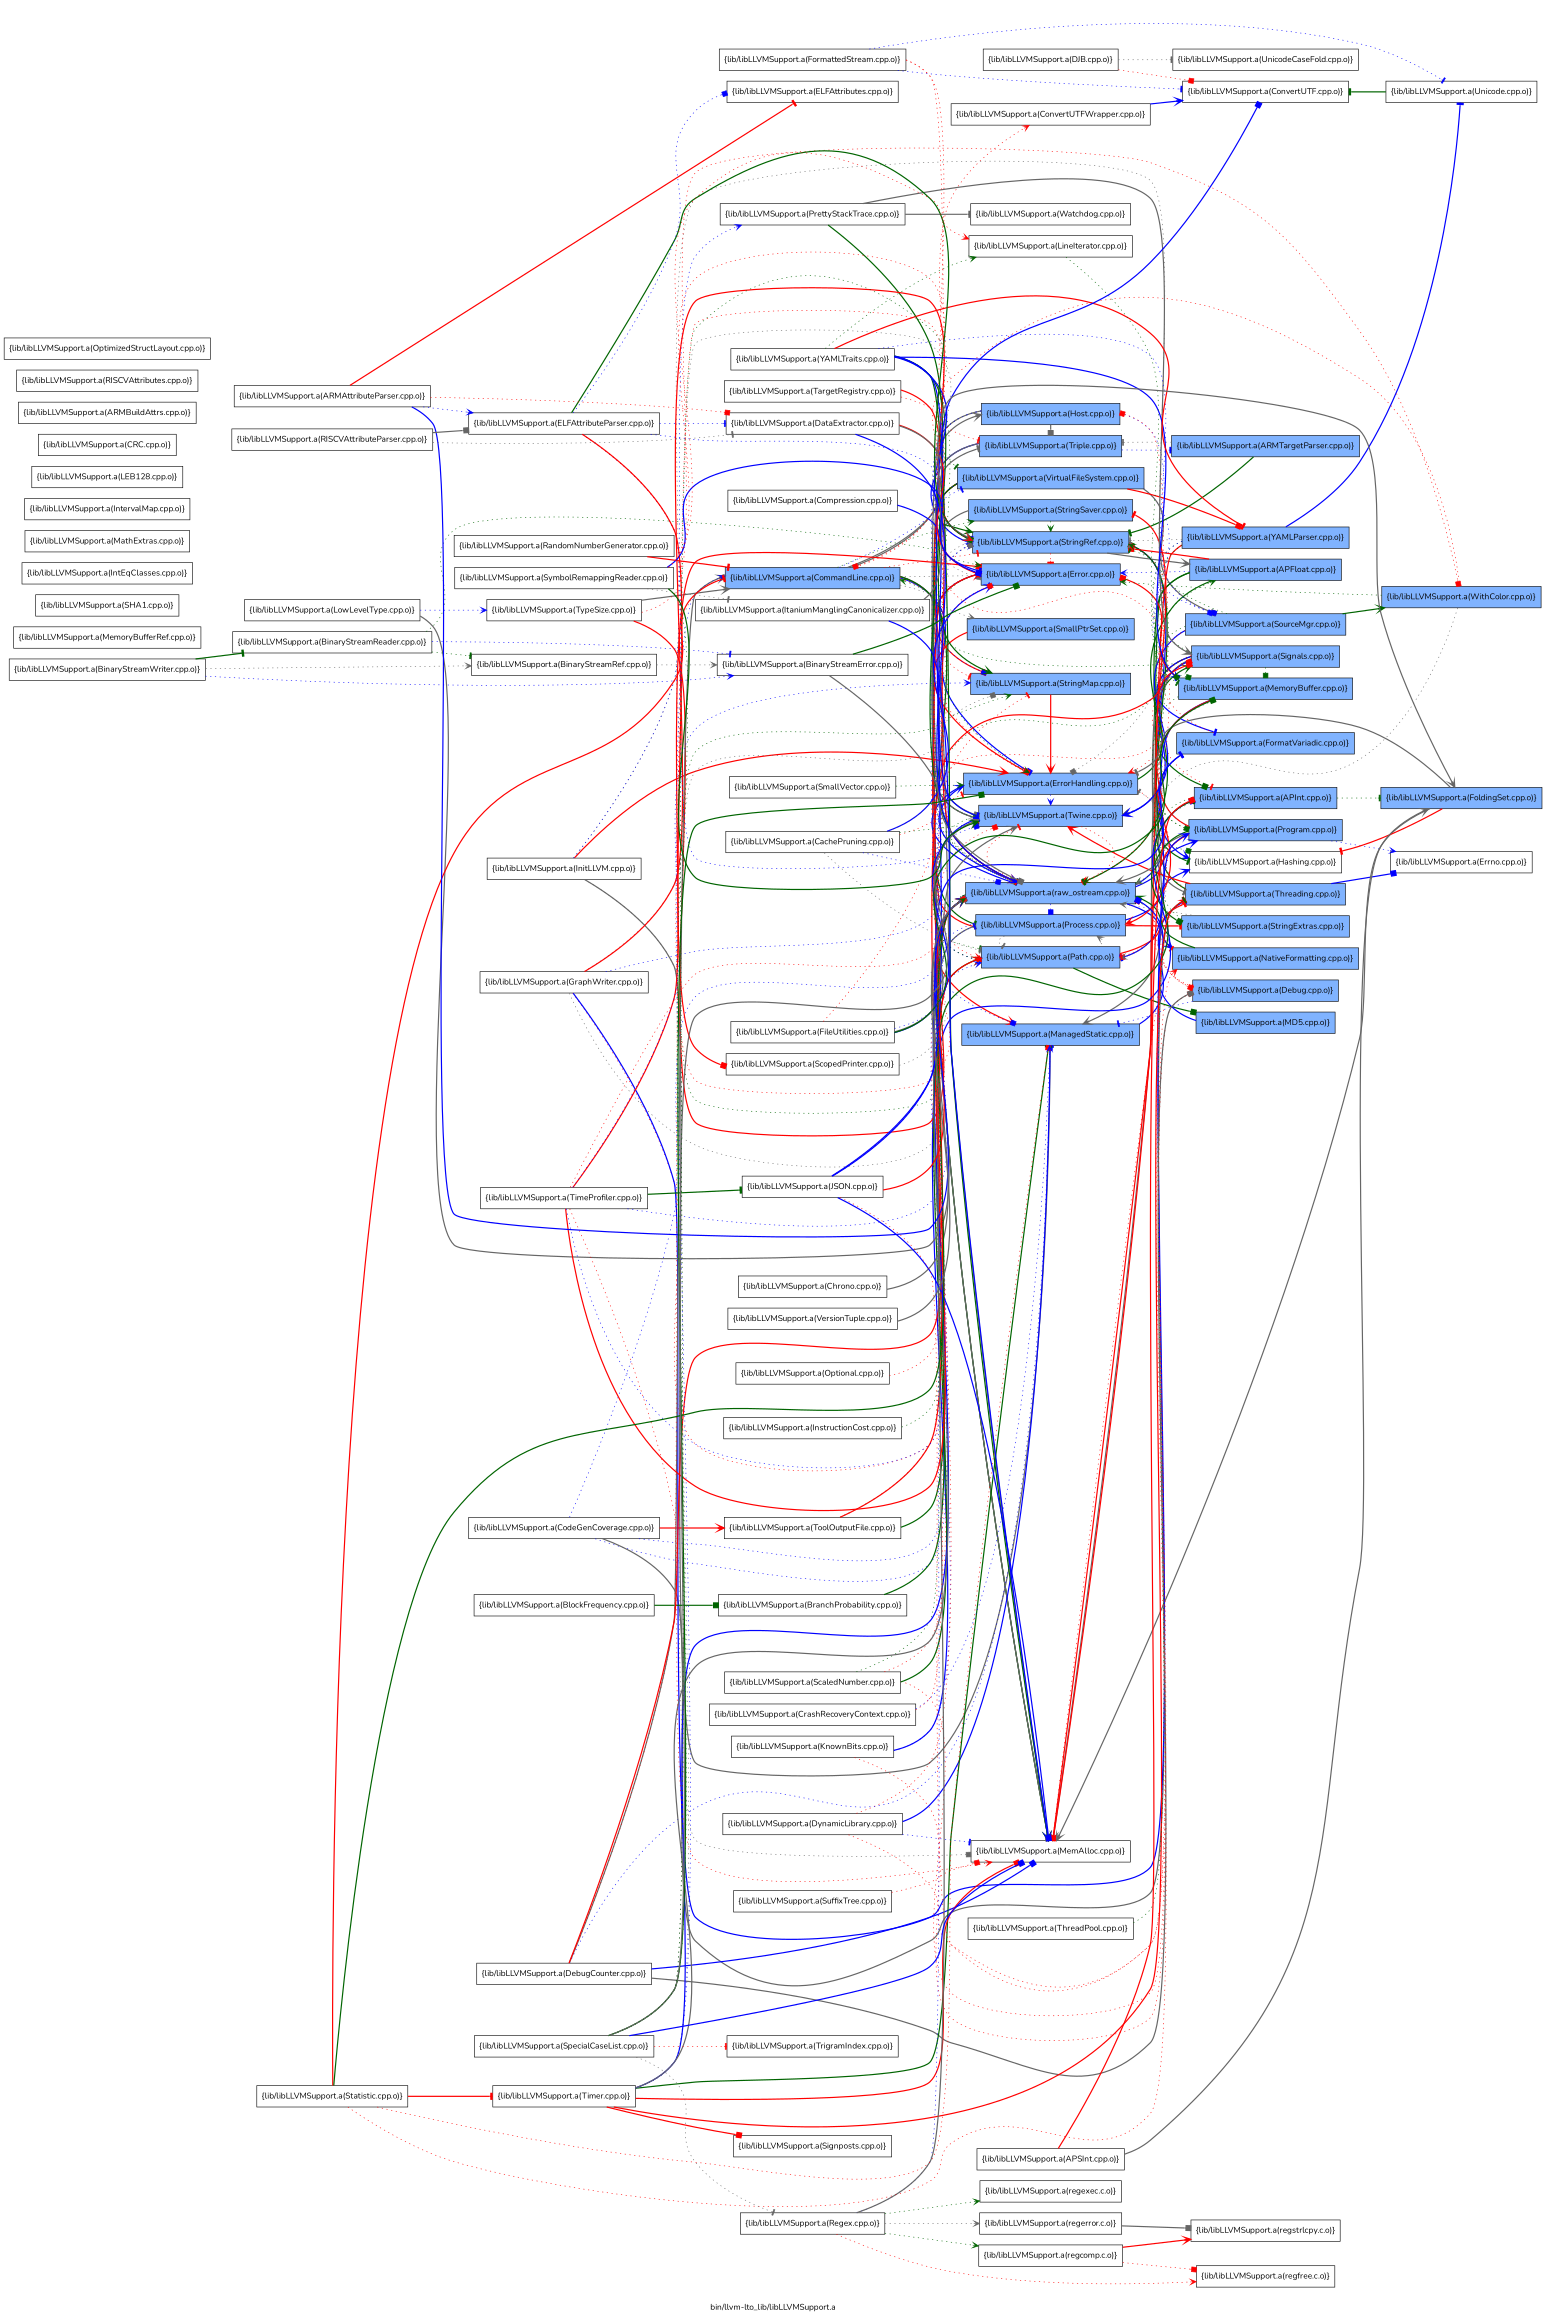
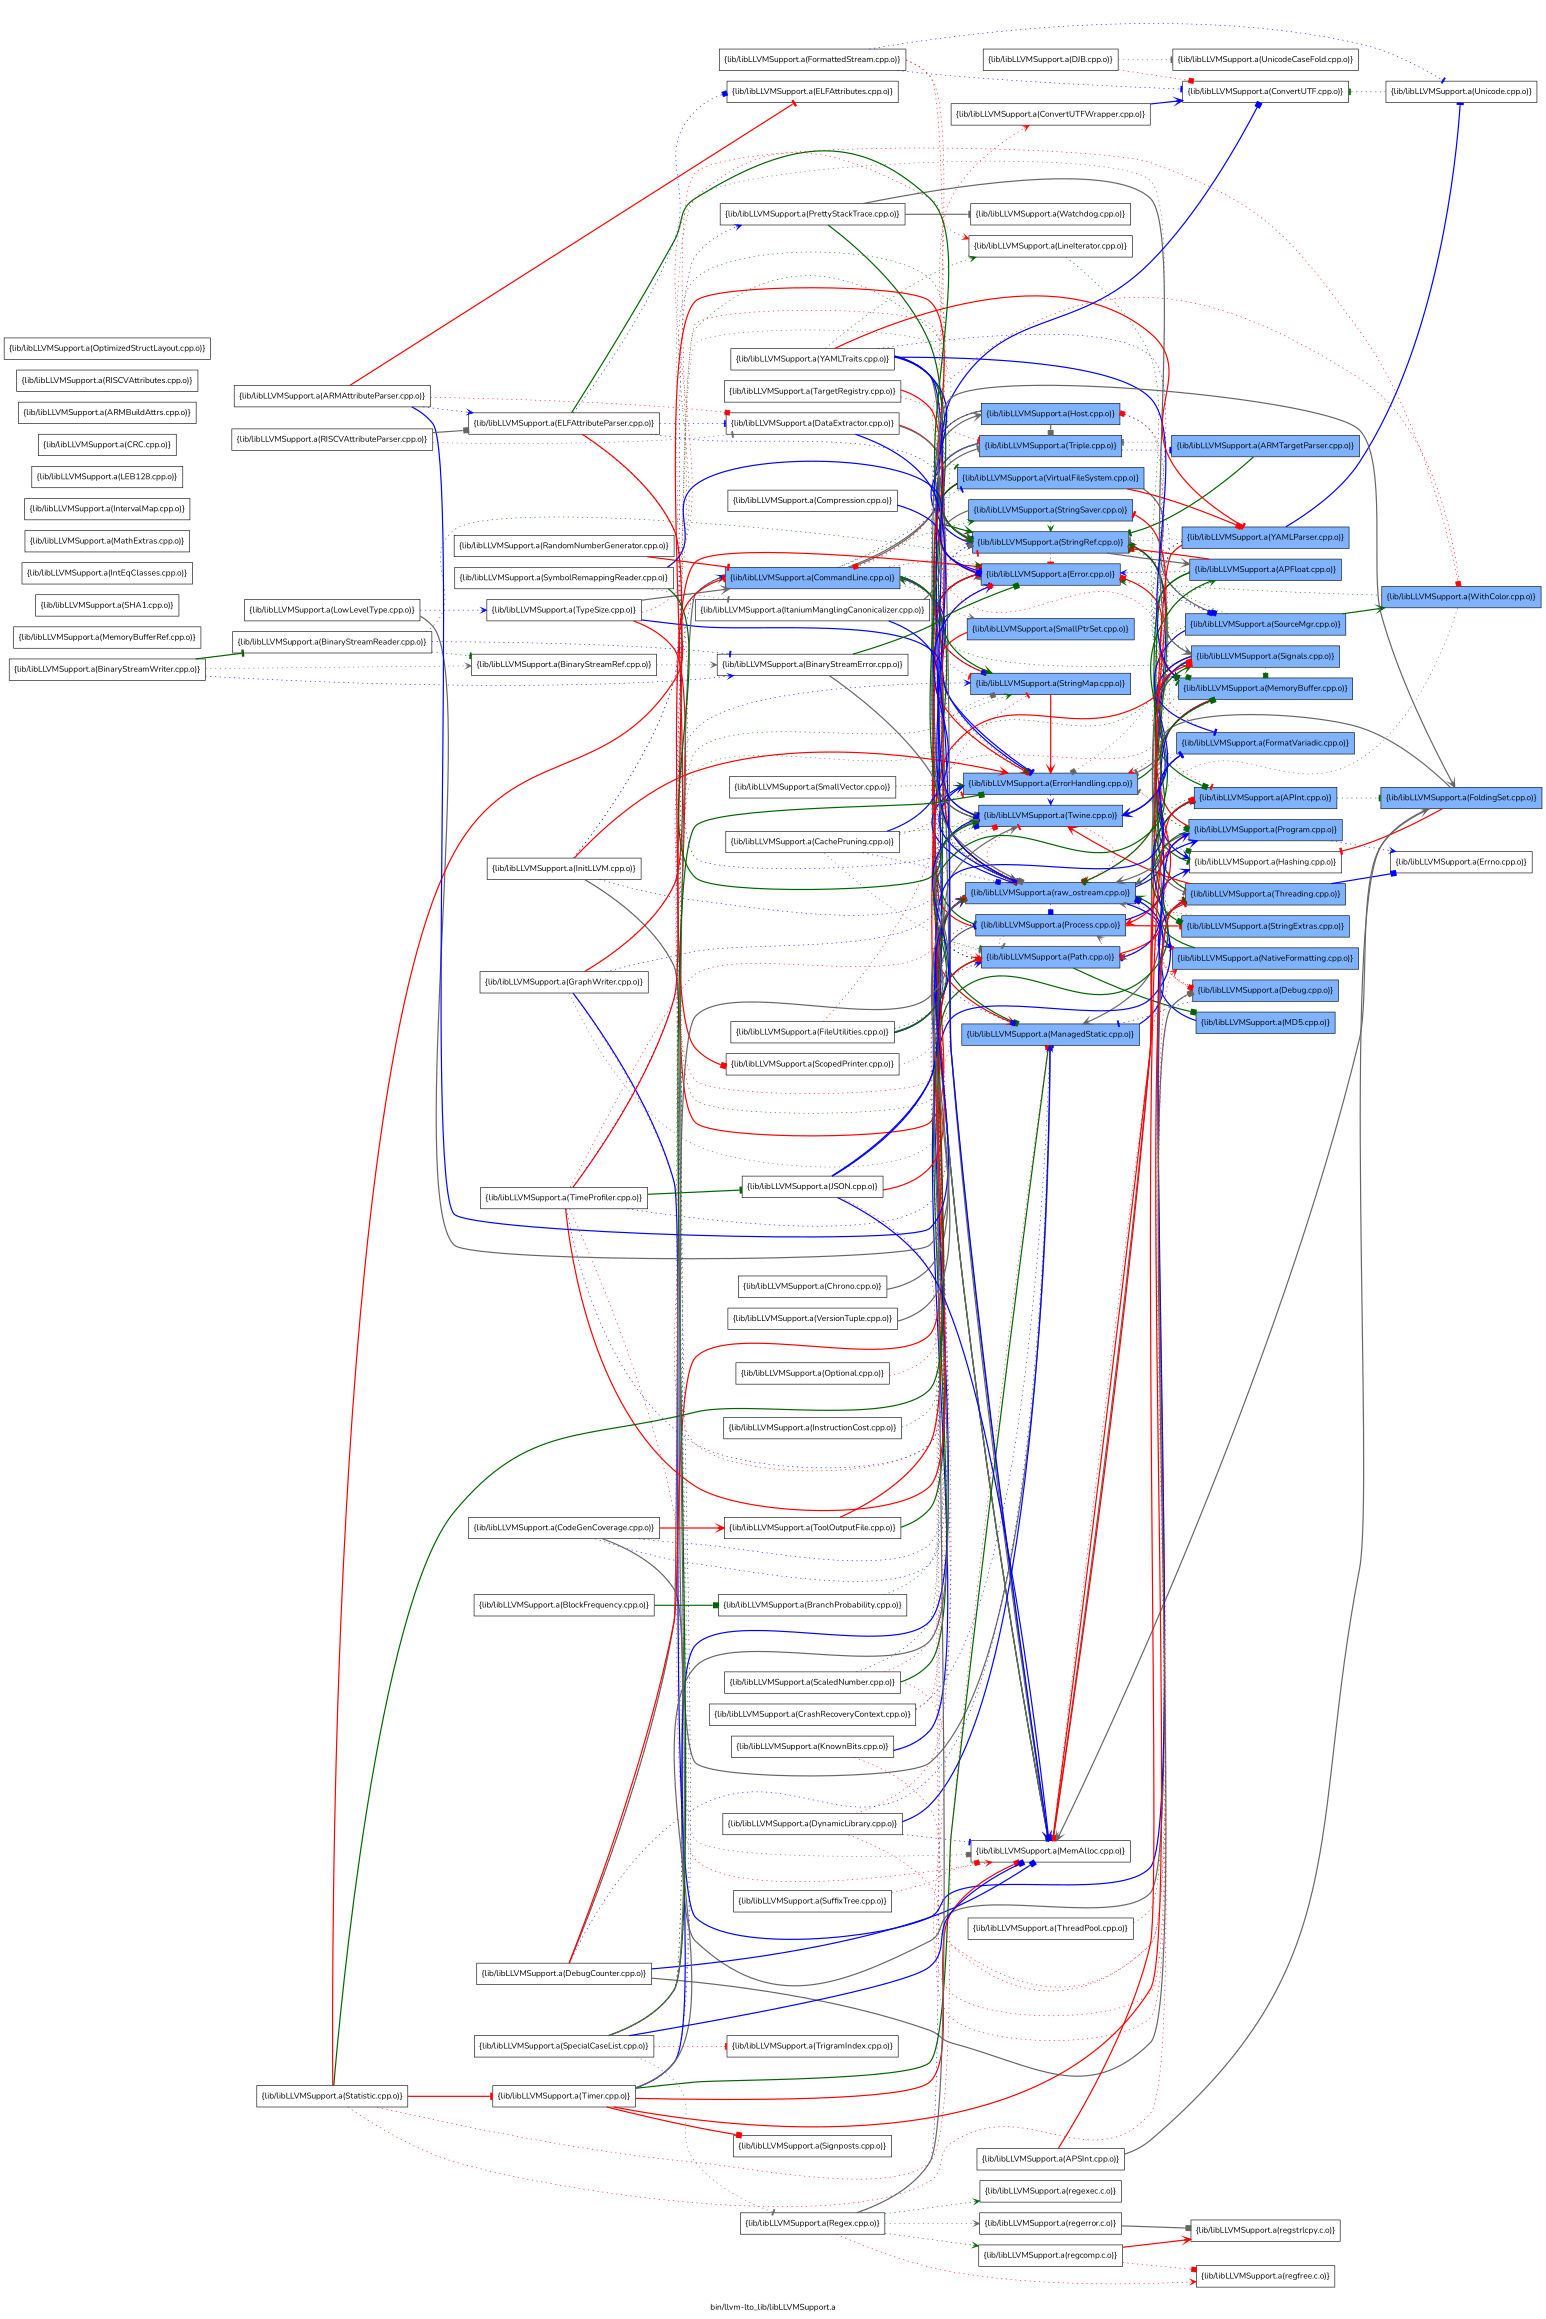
(1369, 92) -> (1369, 92)
(800, 253) -> (800, 253)
none -> (869, 632)
(1160, 646) -> (1160, 646)
none -> (943, 805)
(701, 993) -> (813, 914)
(954, 1087) -> (954, 1087)
(939, 1258) -> (939, 1258)
